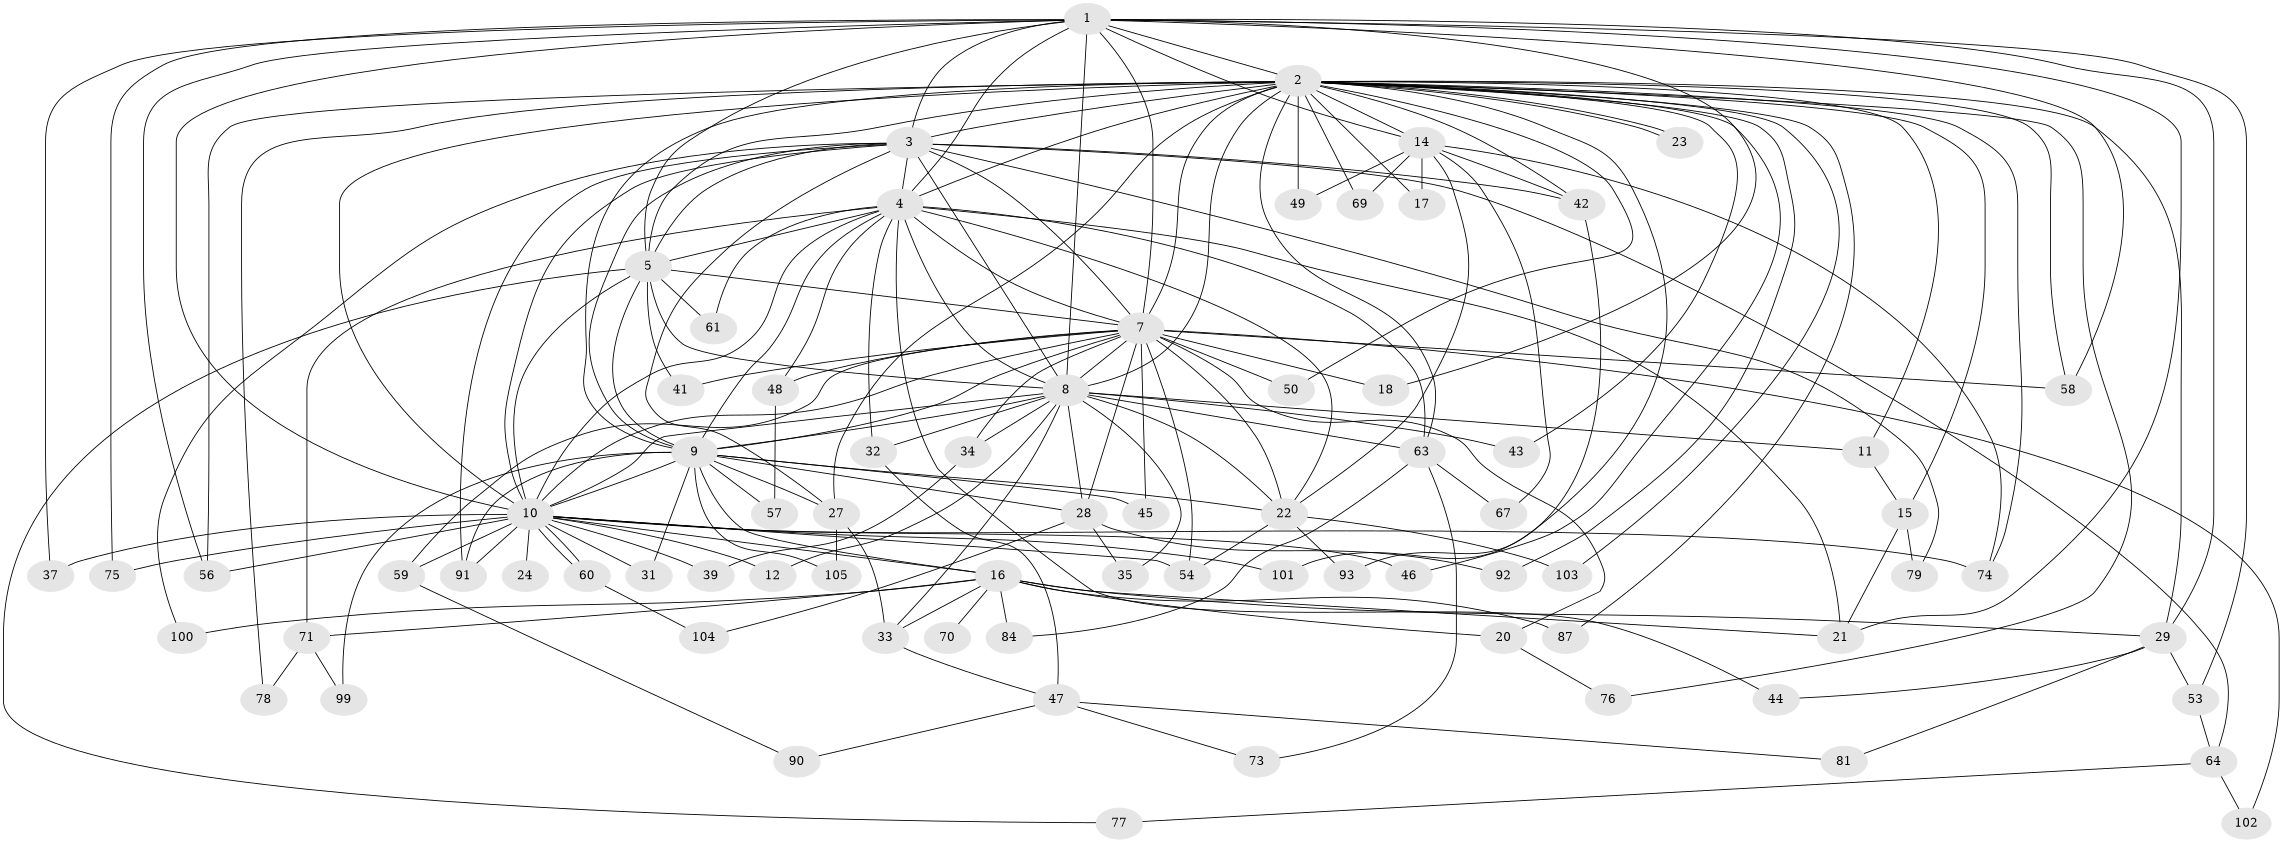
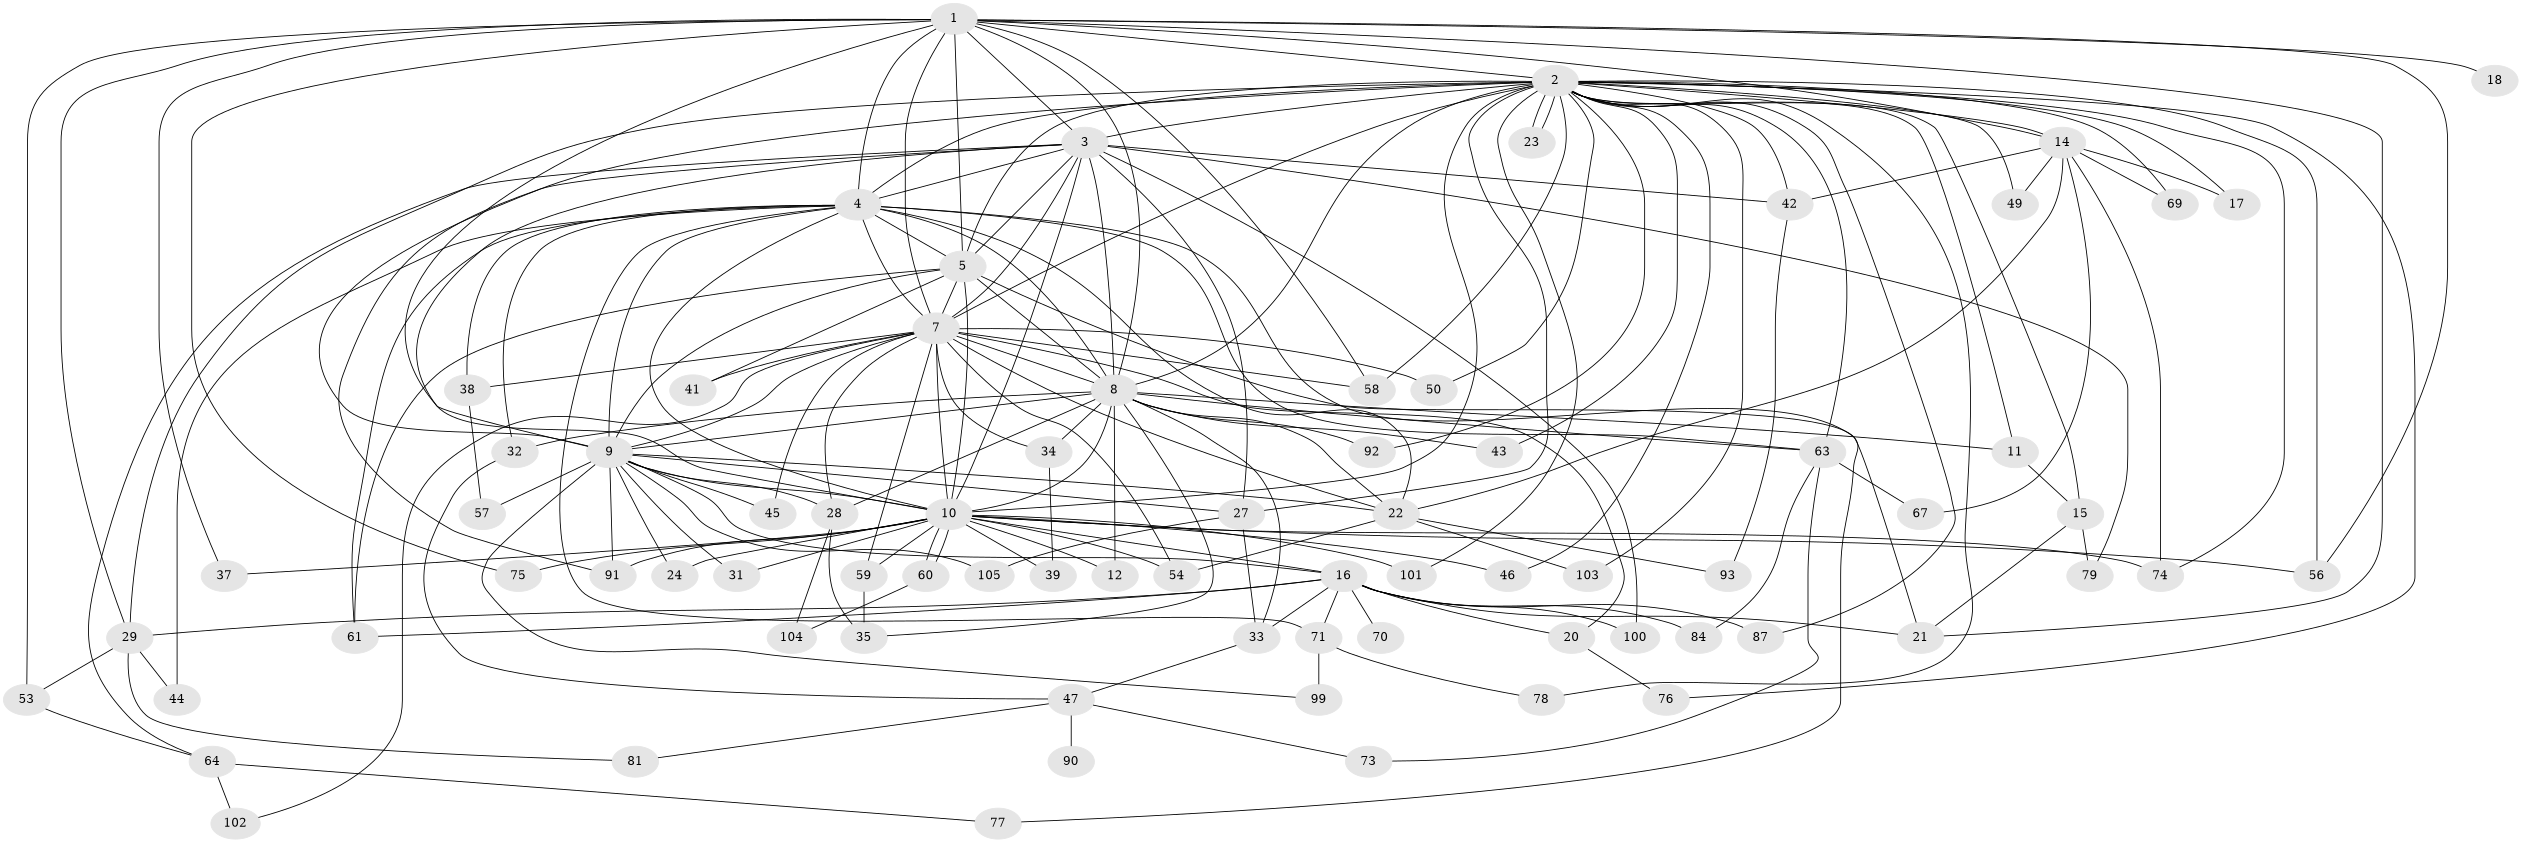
(1264, 359) -> none
(775, 390) -> (468, 390)
none -> (640, 515)
(1253, 550) -> (1243, 421)
none -> (874, 614)
(599, 669) -> (864, 599)
